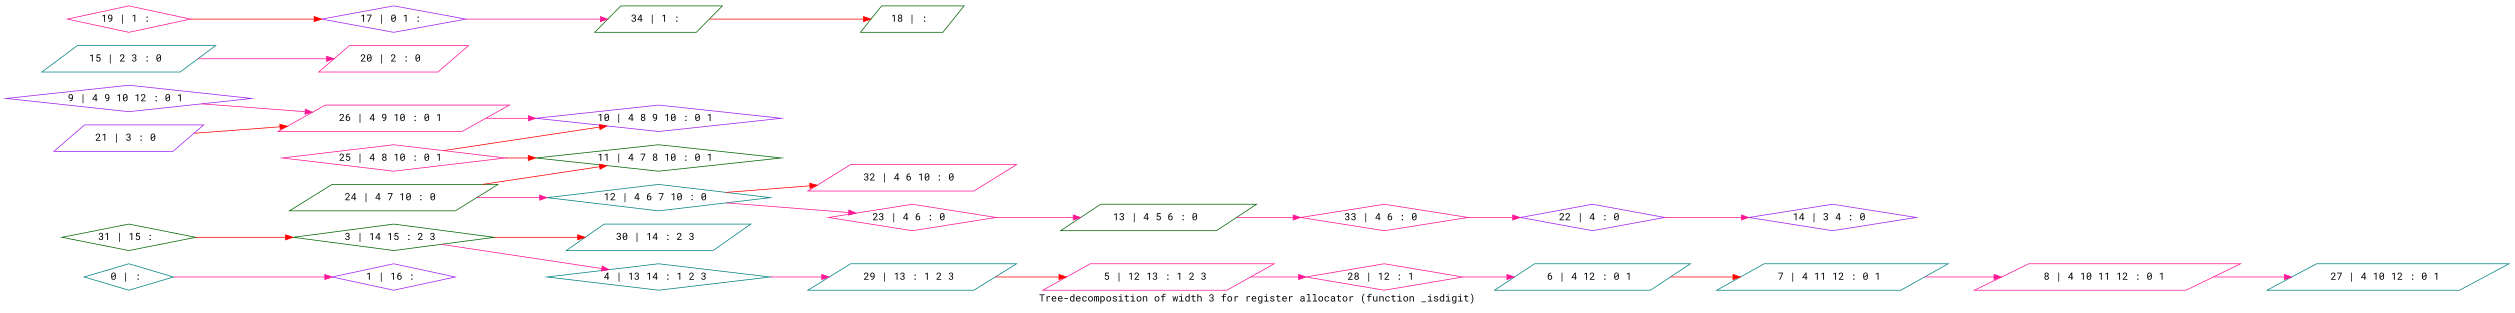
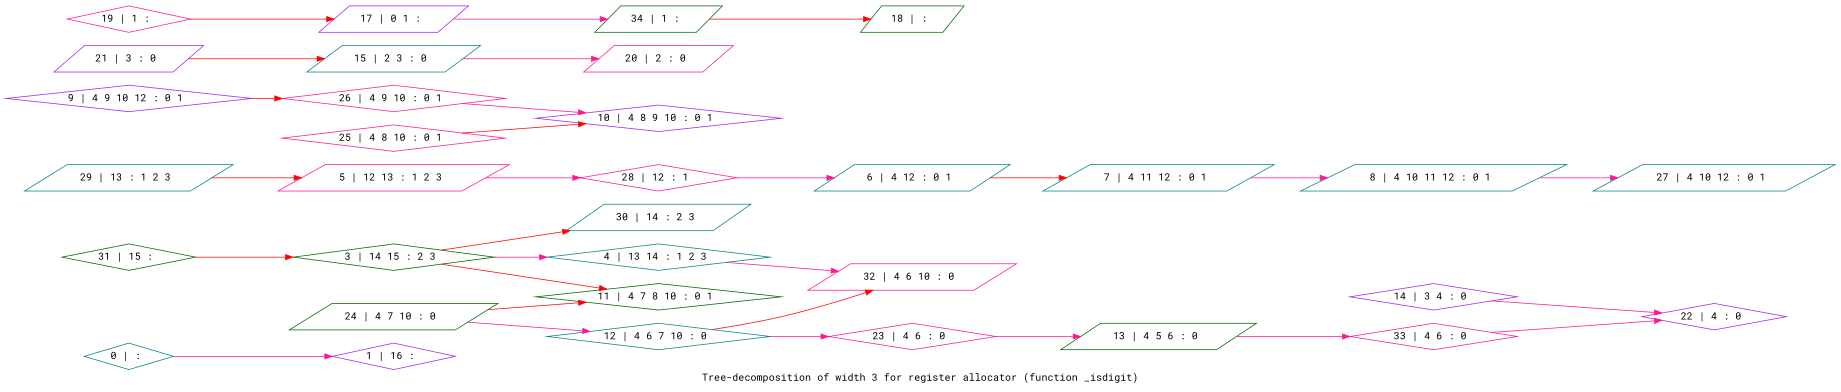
(394, 19) -> (394, 19)
(253, 108) -> (263, 98)
(394, 118) -> (394, 98)
(237, 130) -> (253, 59)
(517, 158) -> (520, 276)
(1703, 217) -> (1573, 307)
(796, 277) -> (779, 267)
(2107, 277) -> (1434, 178)
